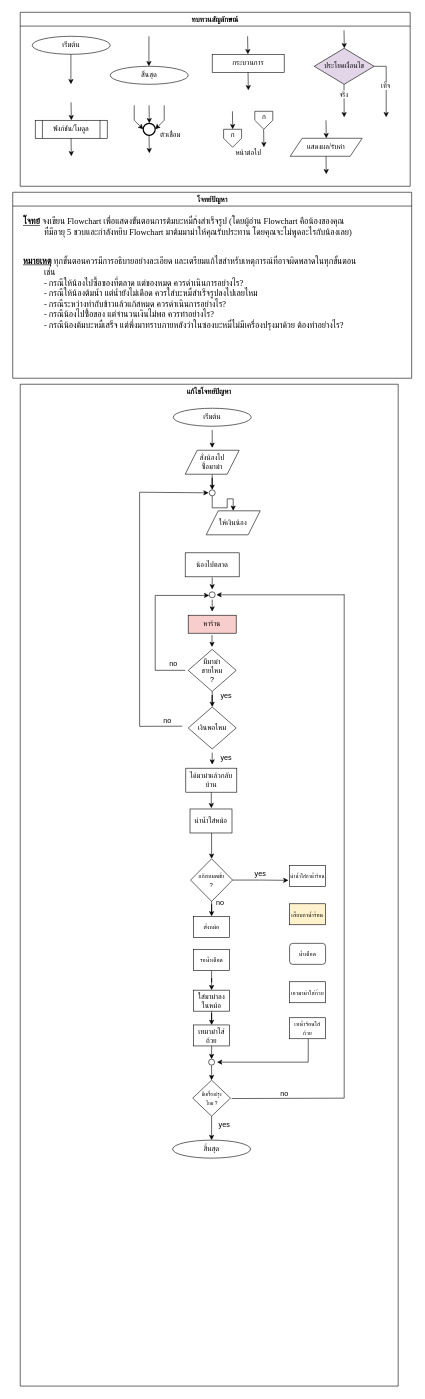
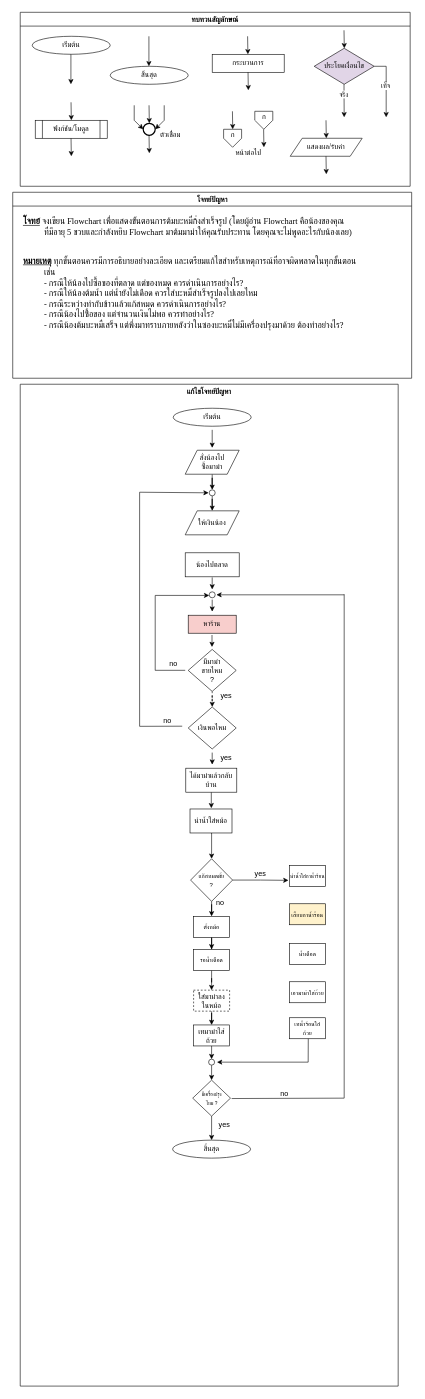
(233, 523) -> (212, 523)
(212, 701) -> (212, 701)
none -> (212, 945)
(308, 954) -> (308, 954)
(212, 1001) -> (212, 1001)
